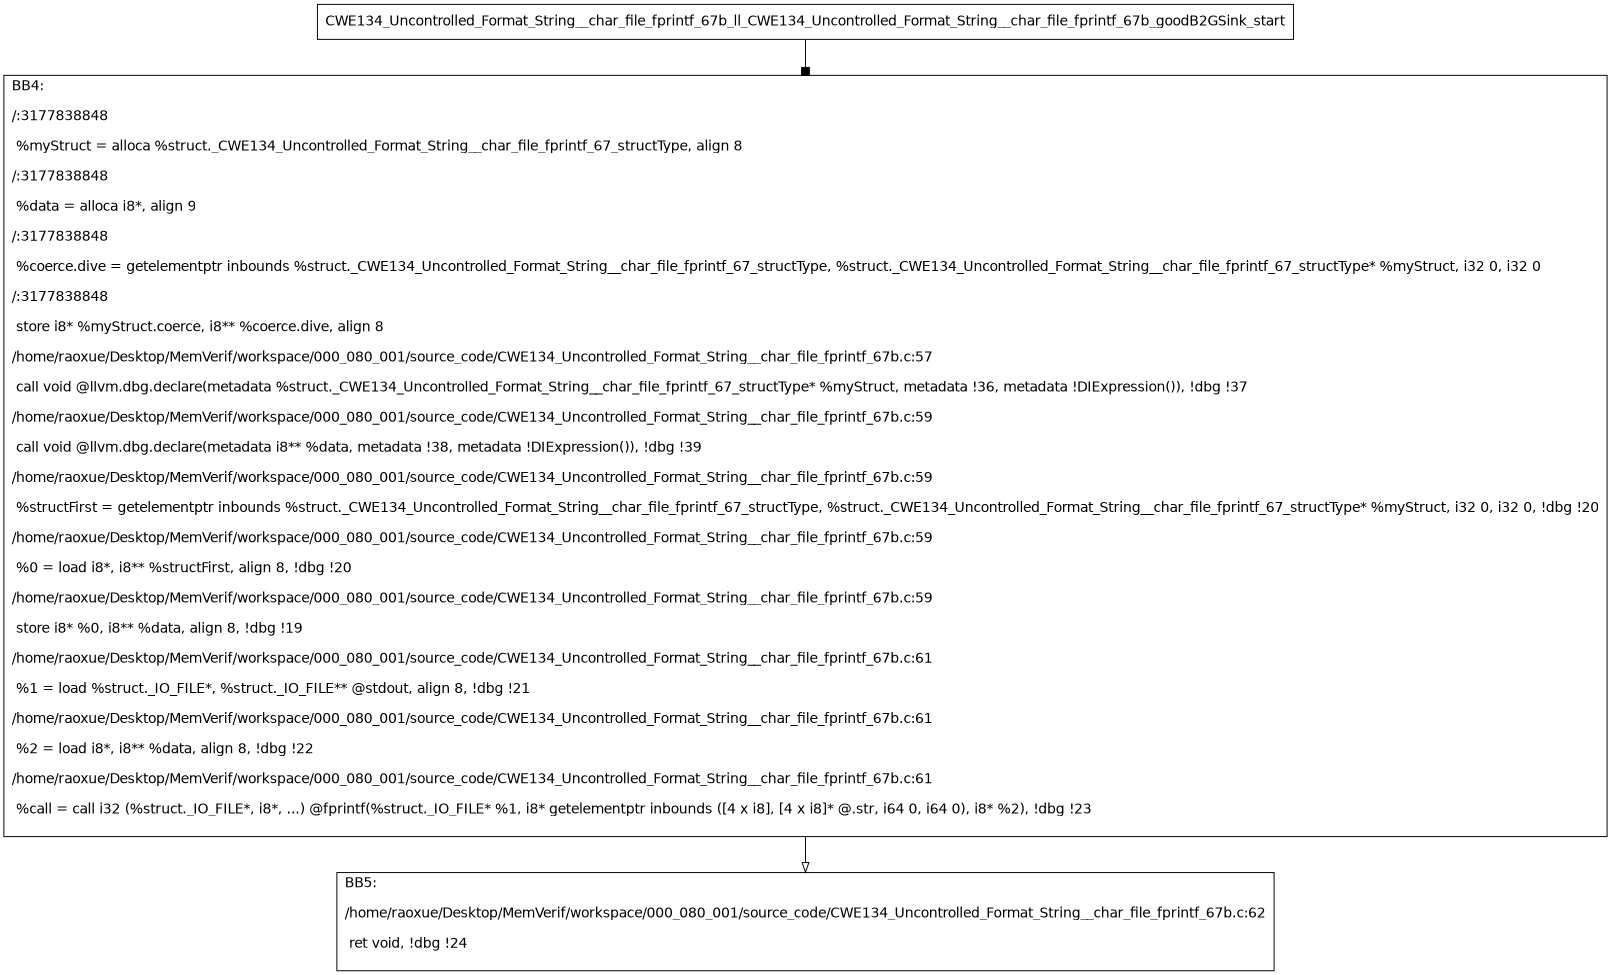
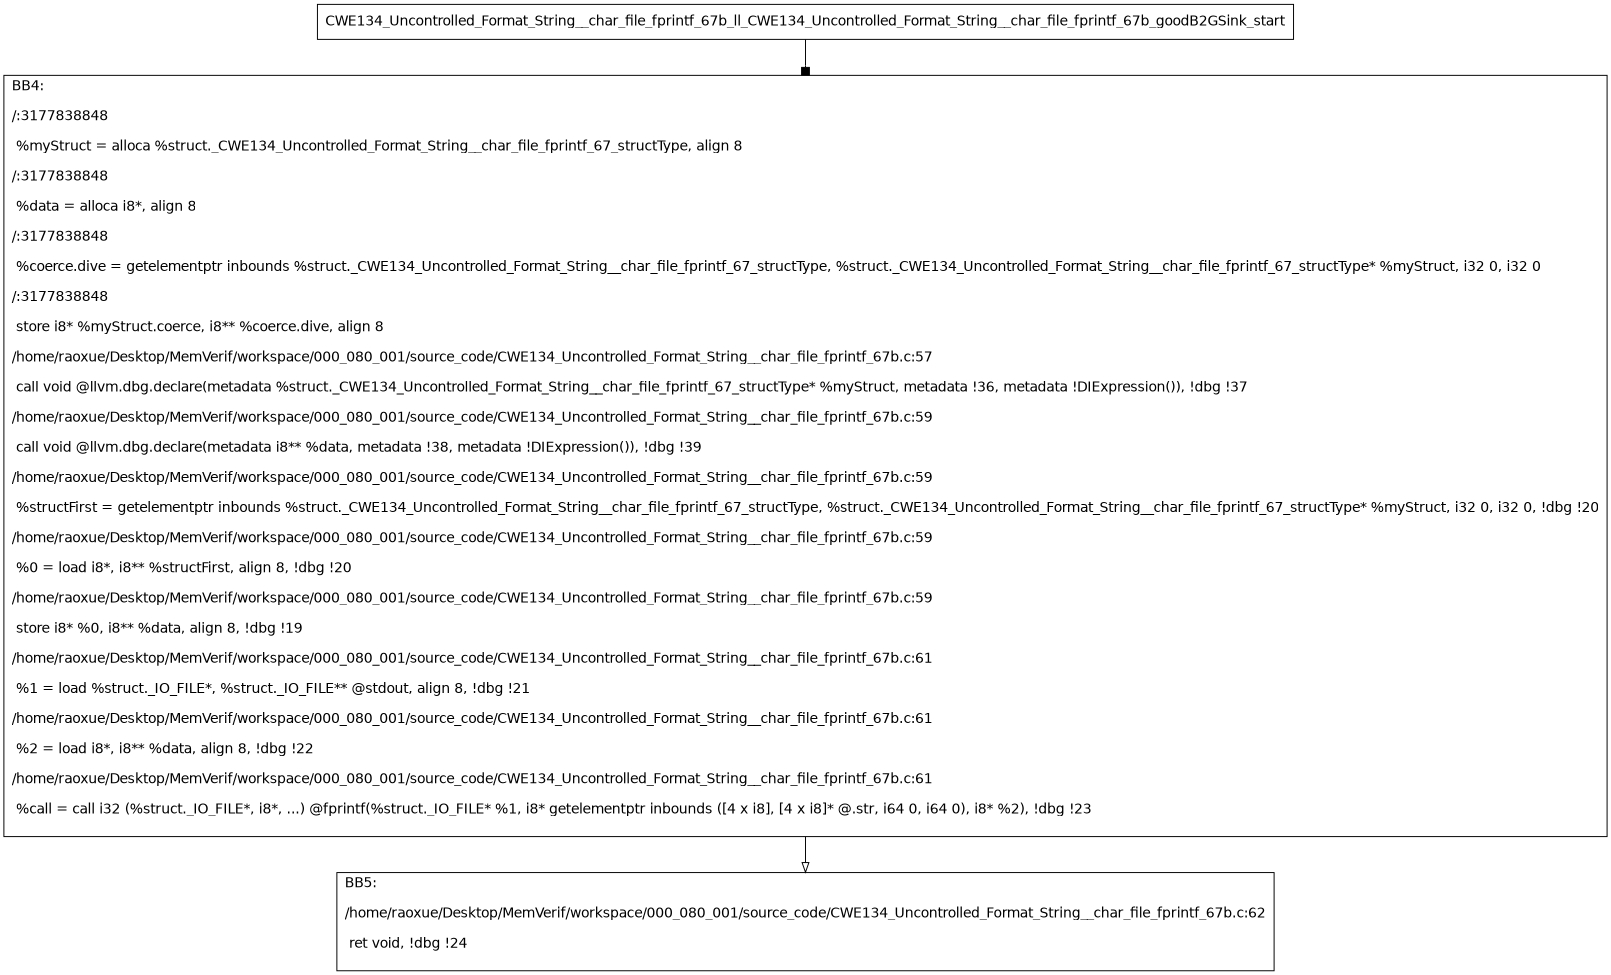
(104, 207) -> (104, 207)
